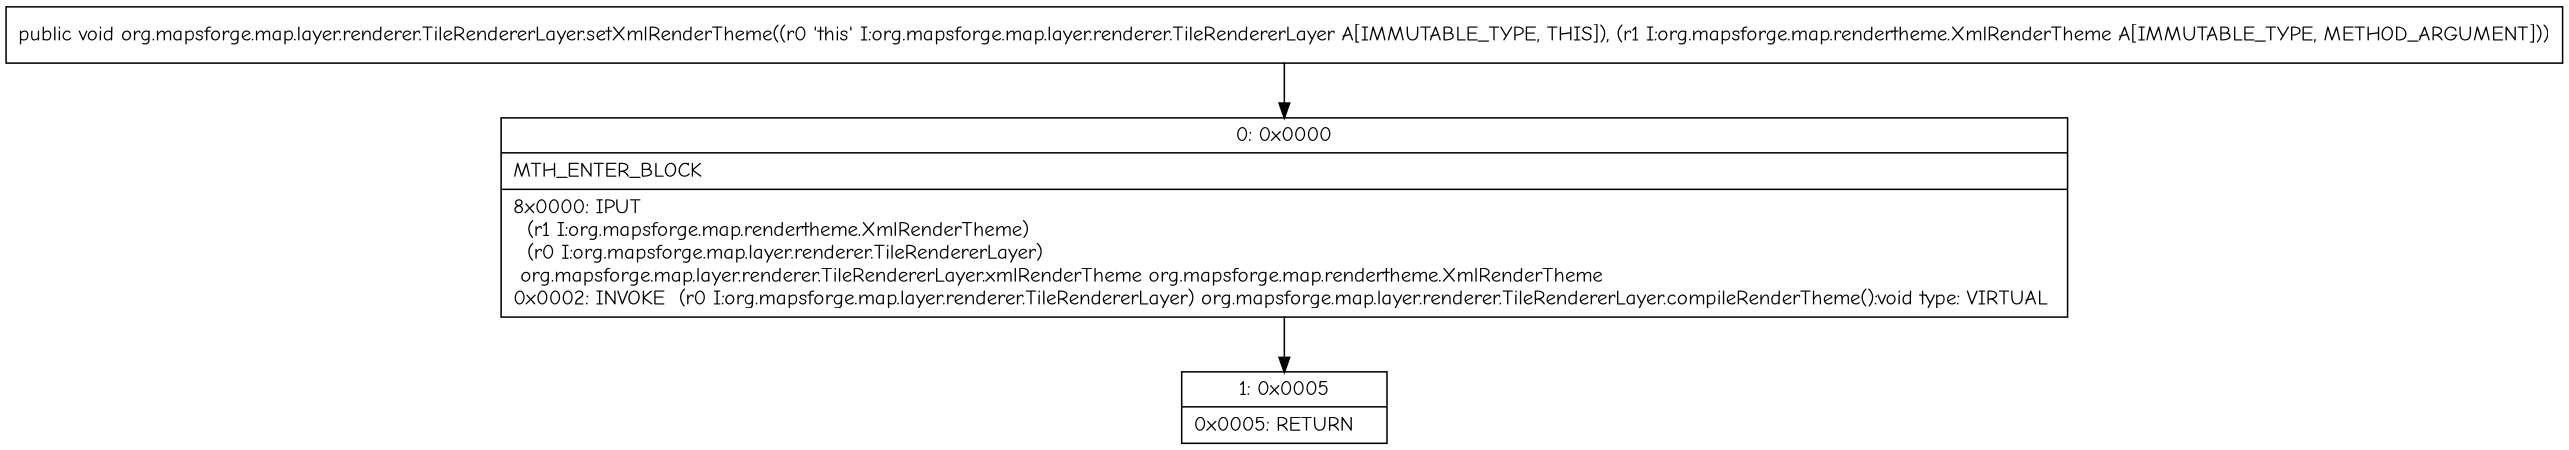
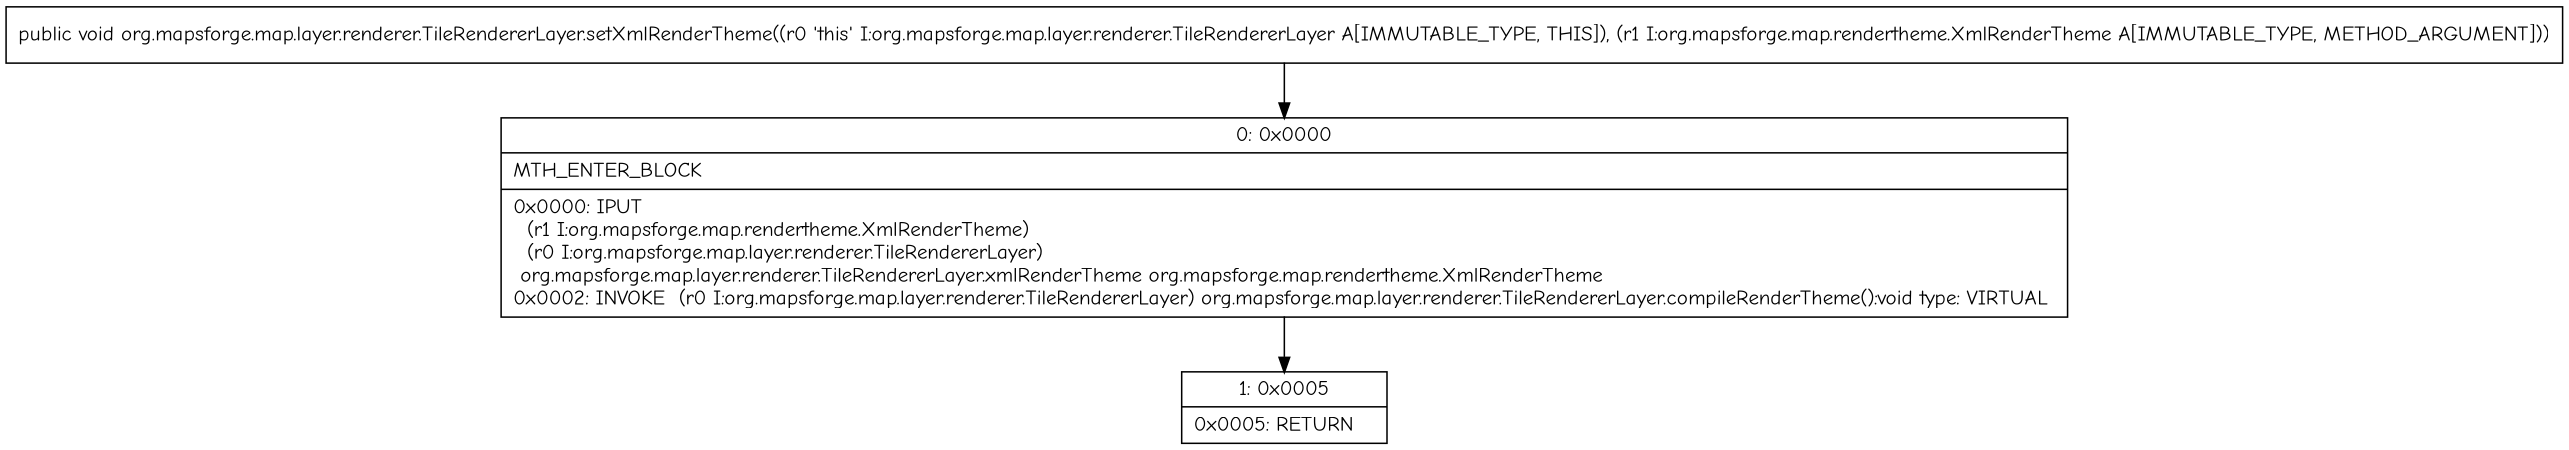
(585, 207) -> (585, 207)
